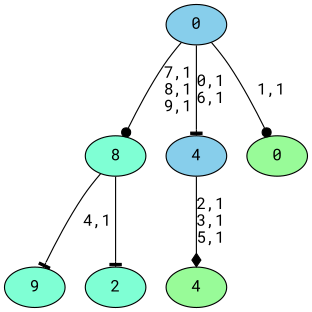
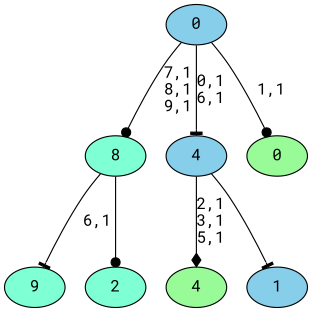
(116, 219) -> (116, 219)
(97, 222) -> (97, 222)
none -> (277, 287)
